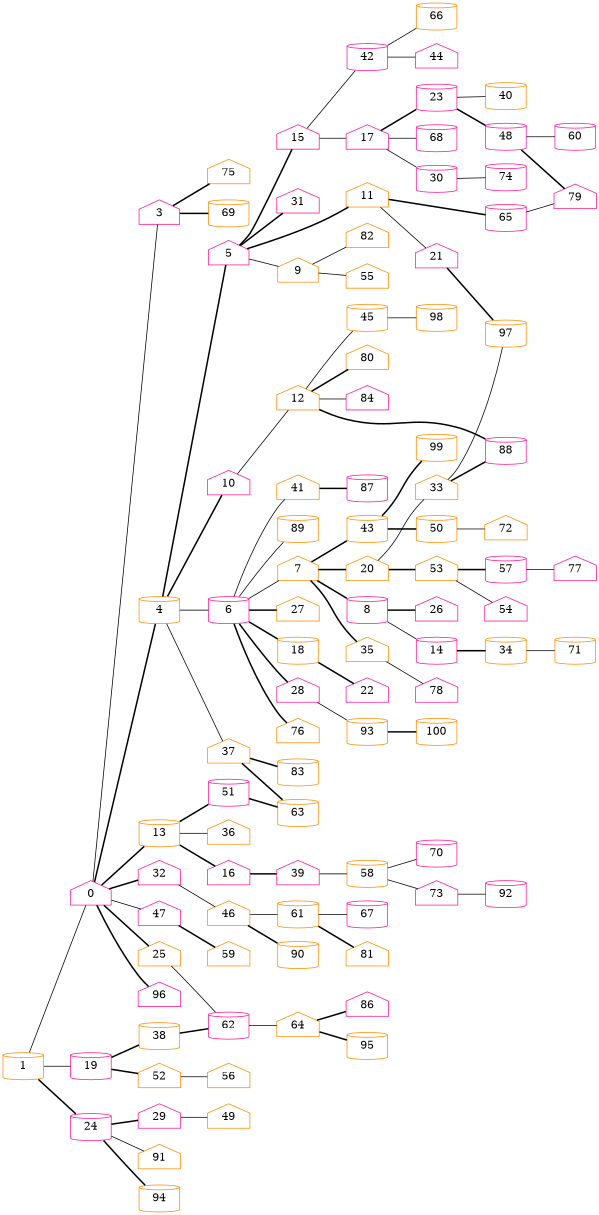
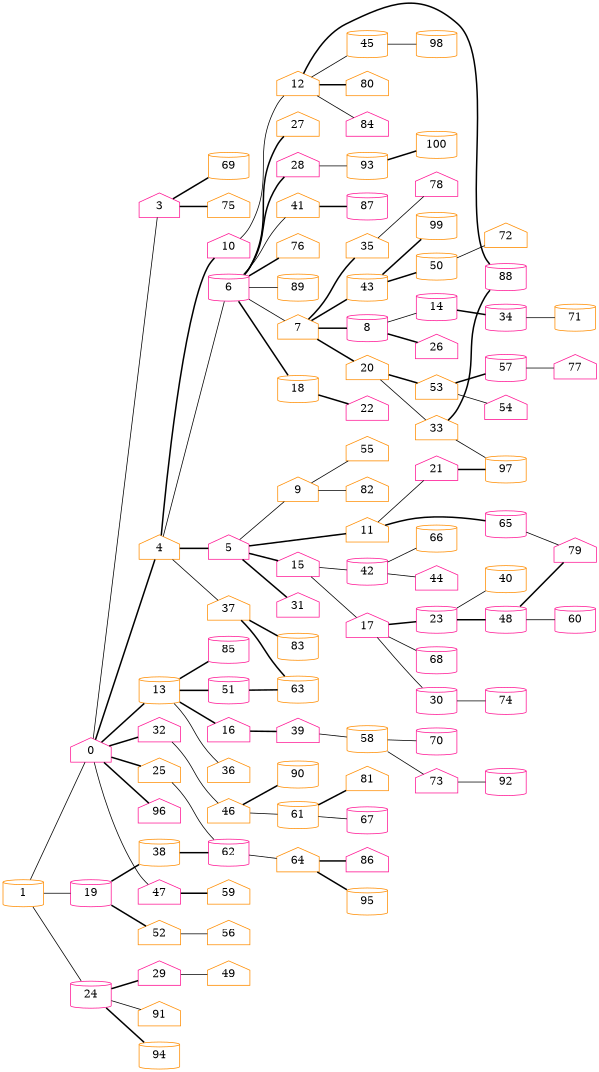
(159, 610) -> (159, 548)
none -> (229, 650)
(506, 651) -> (506, 318)
(57, 1097) -> (57, 944)
